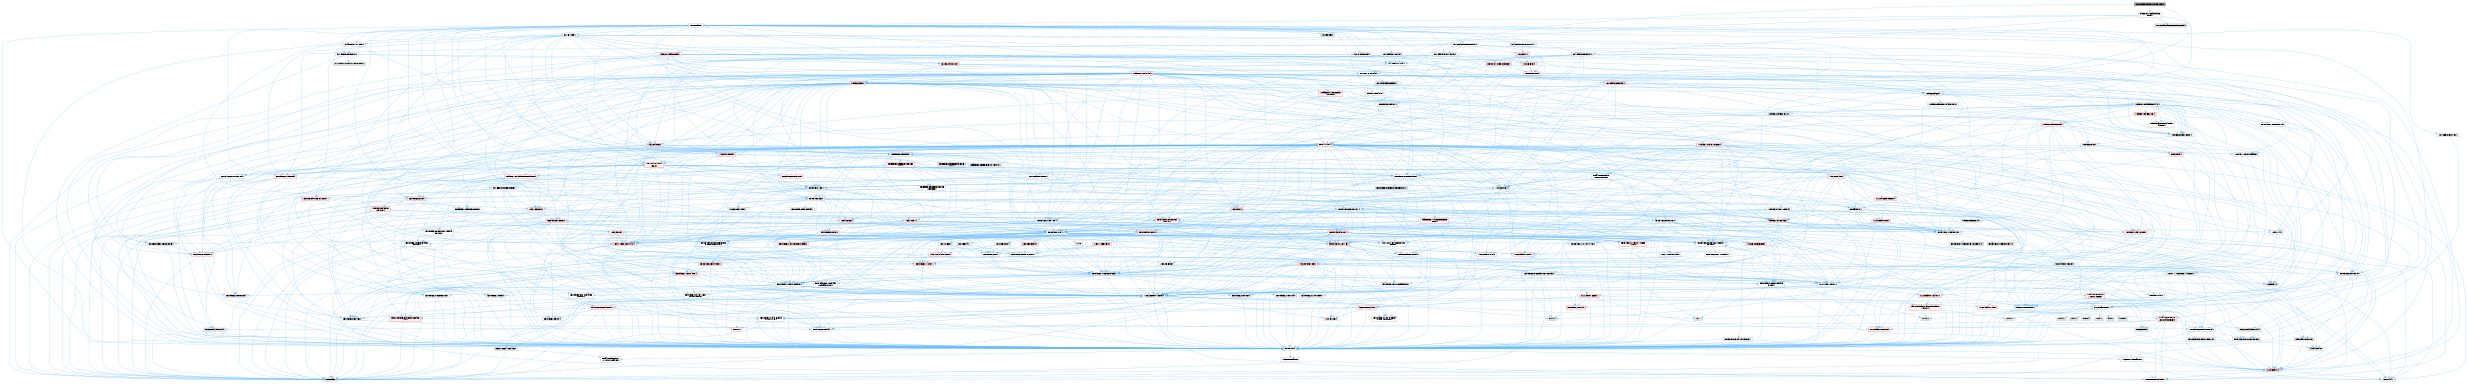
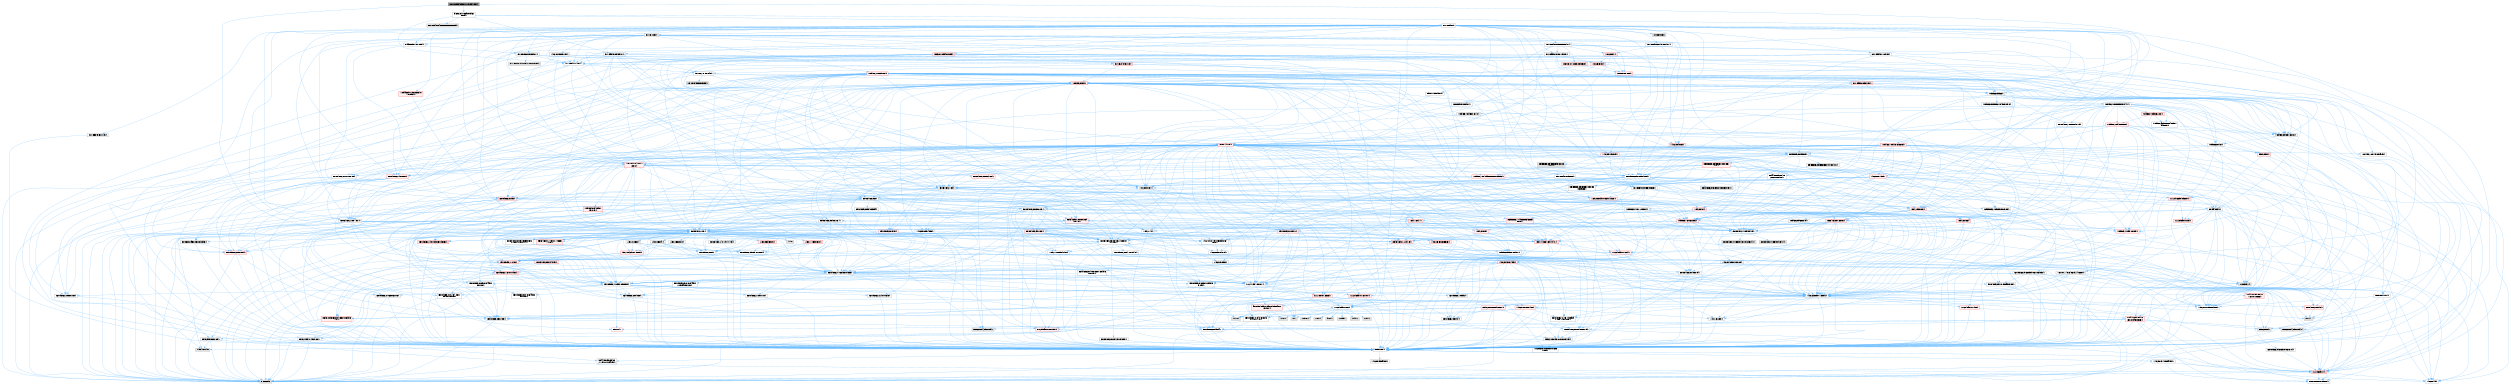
(723, 165) -> (1518, 171)
none -> (1545, 350)
